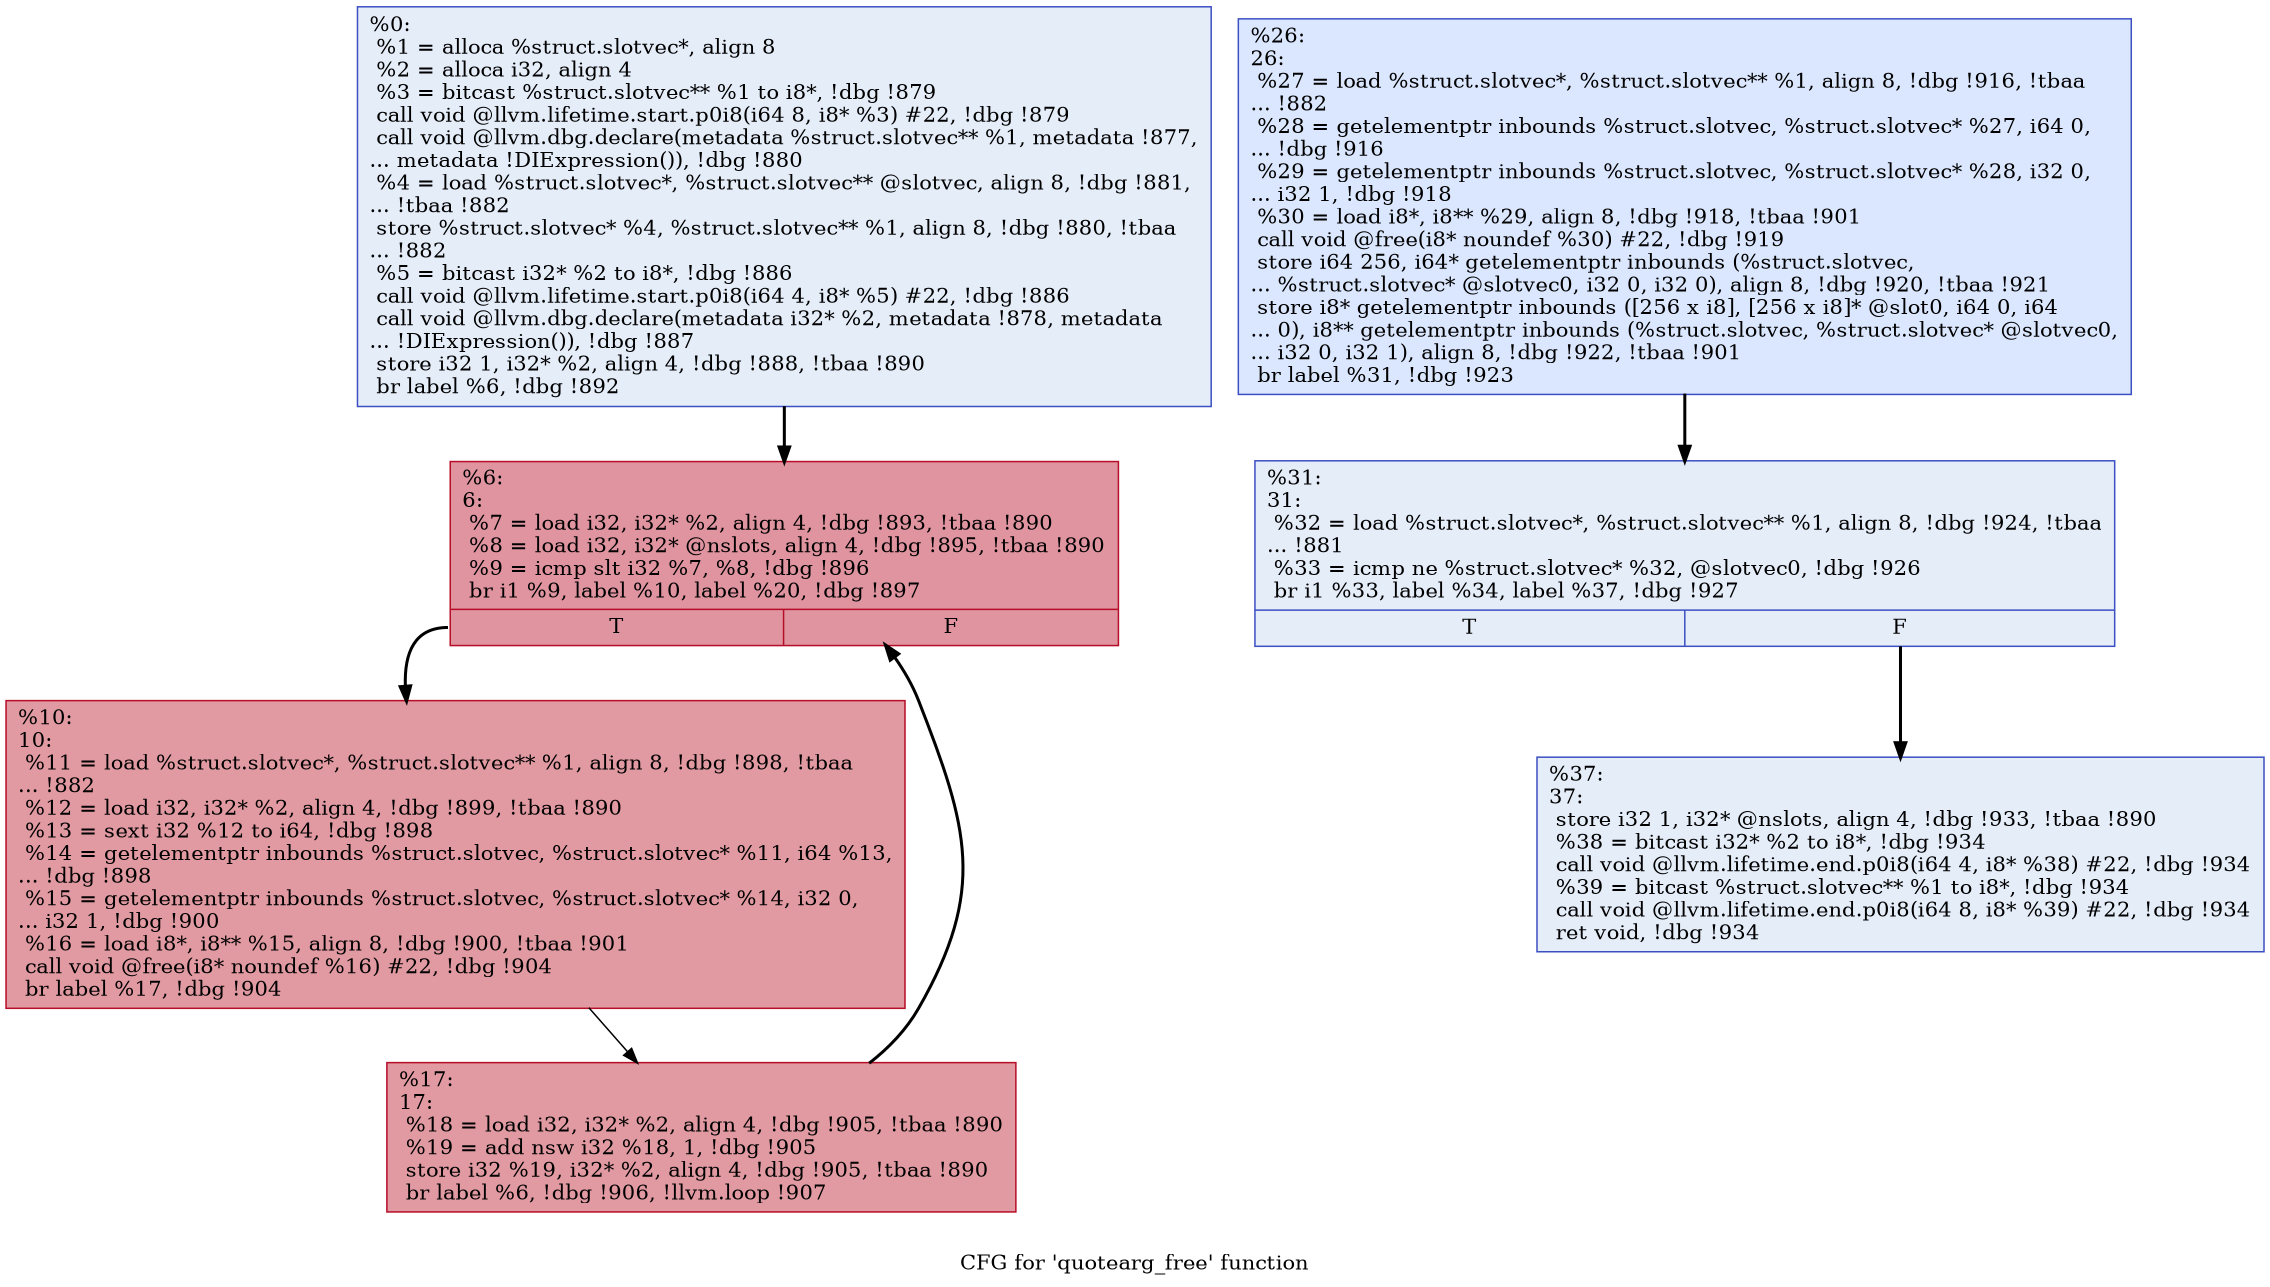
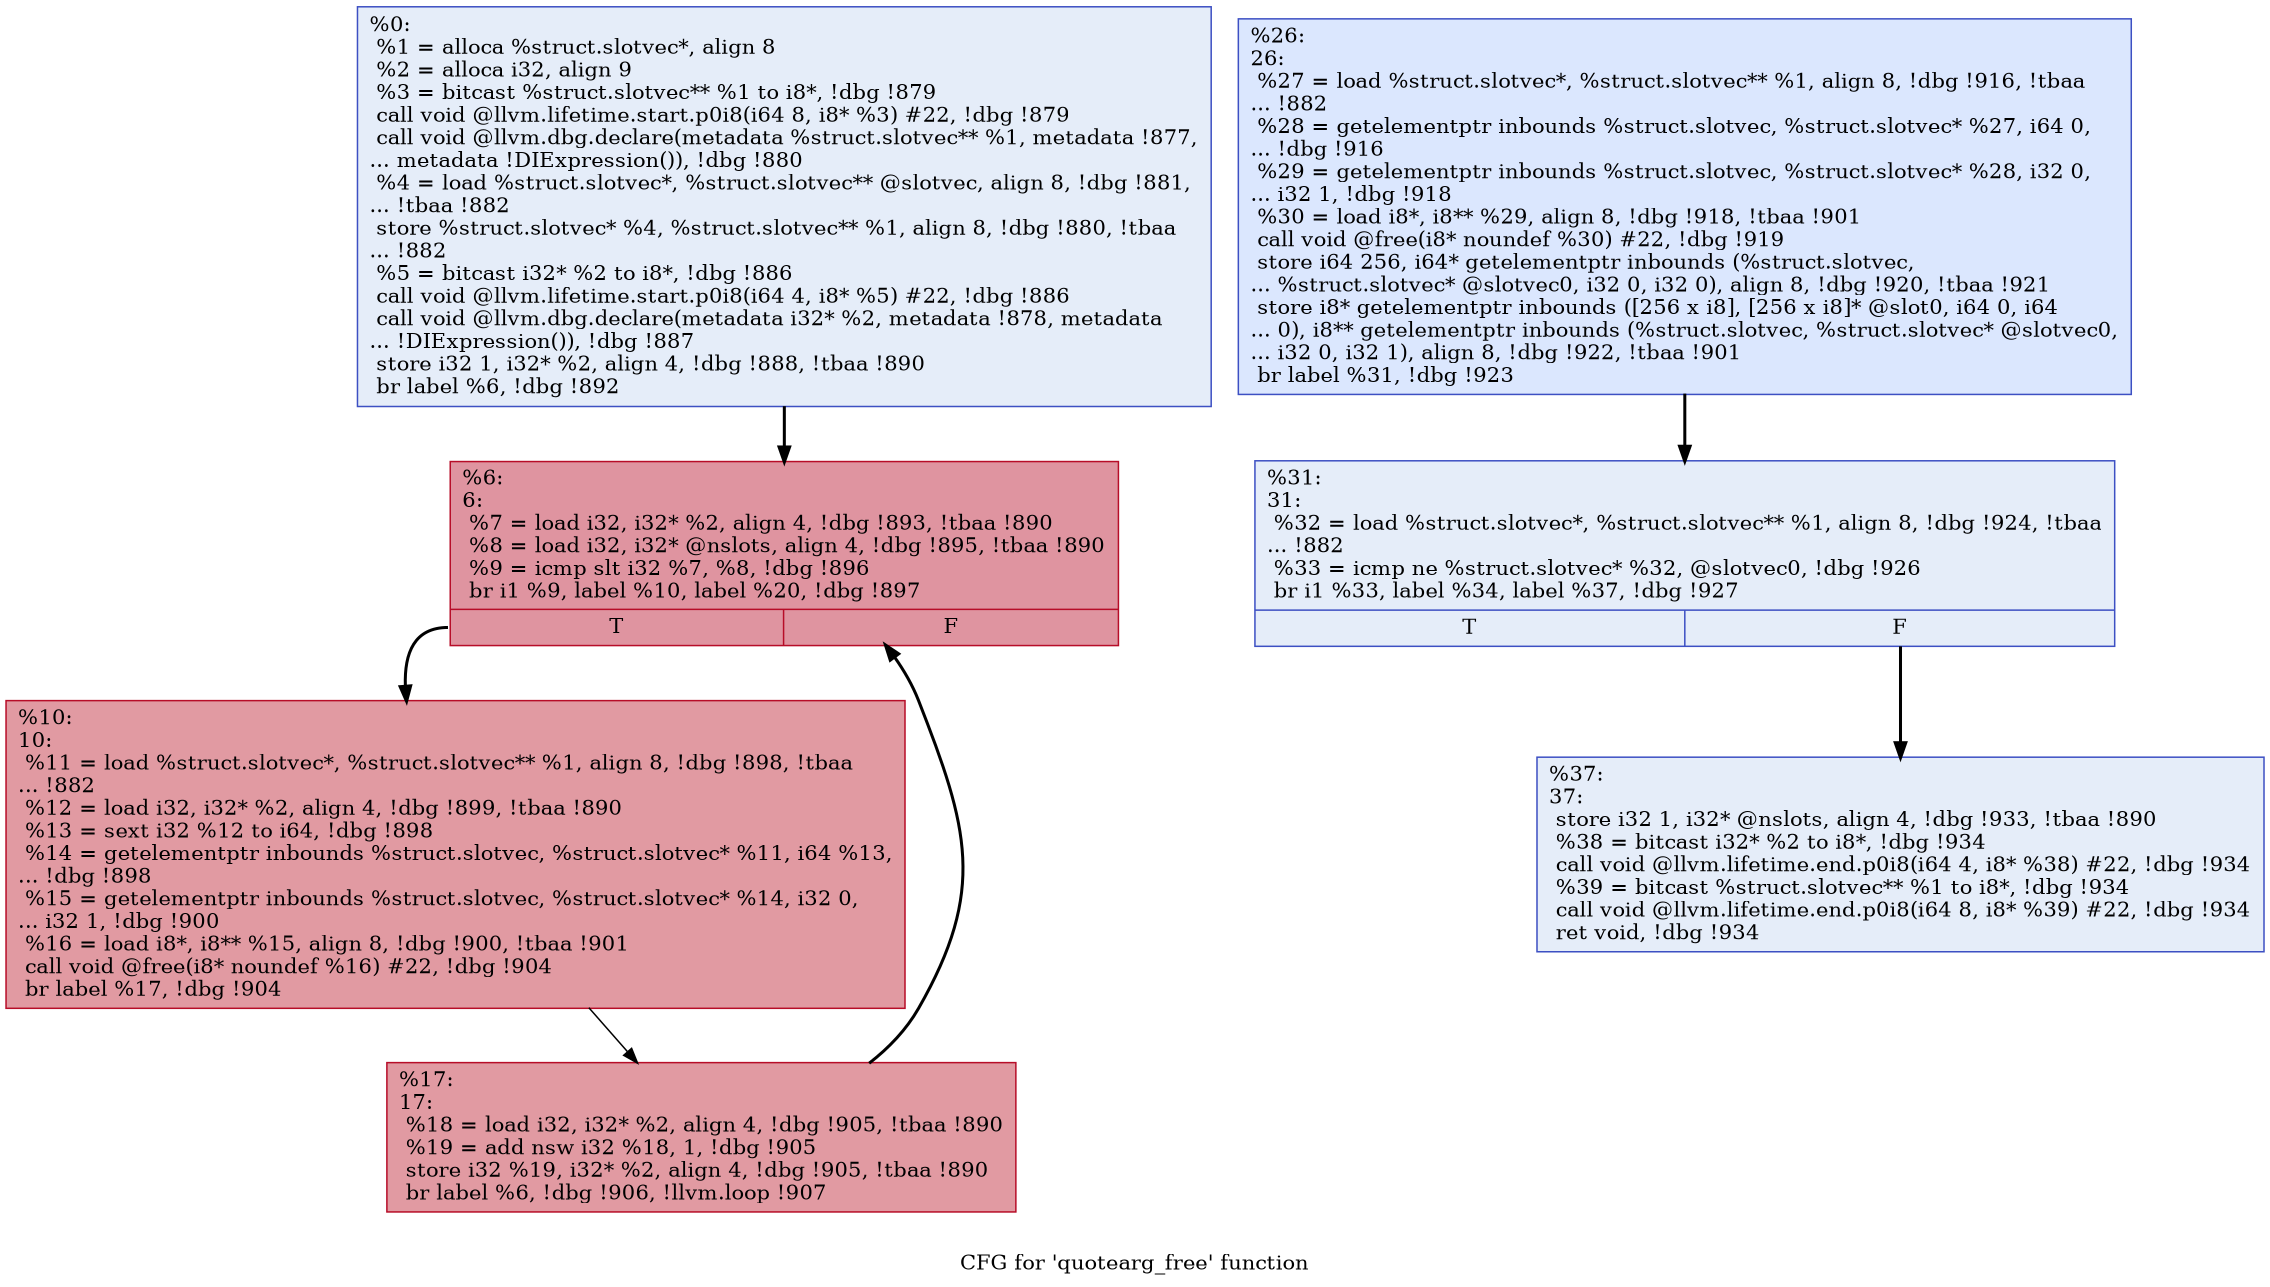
(502, 70) -> (502, 70)
(1306, 546) -> (1306, 546)
